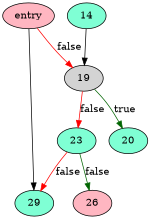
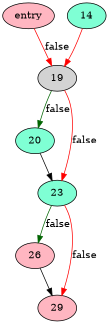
(85, 43) -> (76, 45)
(31, 106) -> (45, 279)
(125, 110) -> (58, 110)
none -> (45, 164)
(34, 203) -> (57, 308)
